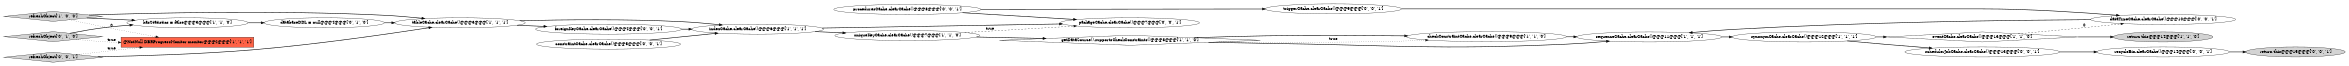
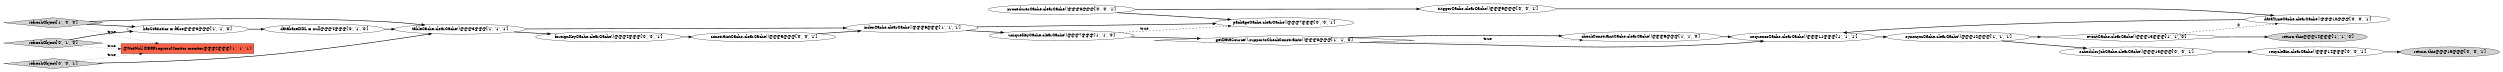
(112, 26) -> (112, 32)
(685, 29) -> (685, 37)
